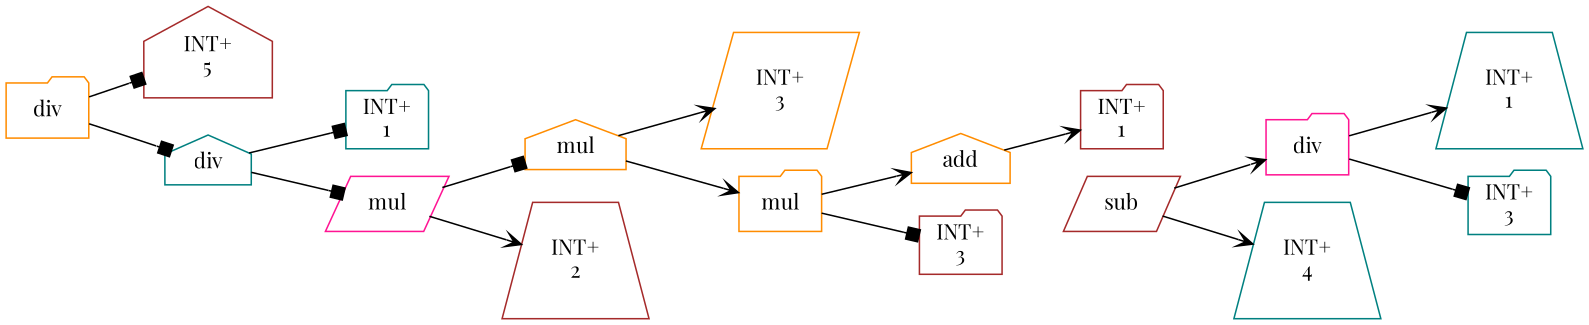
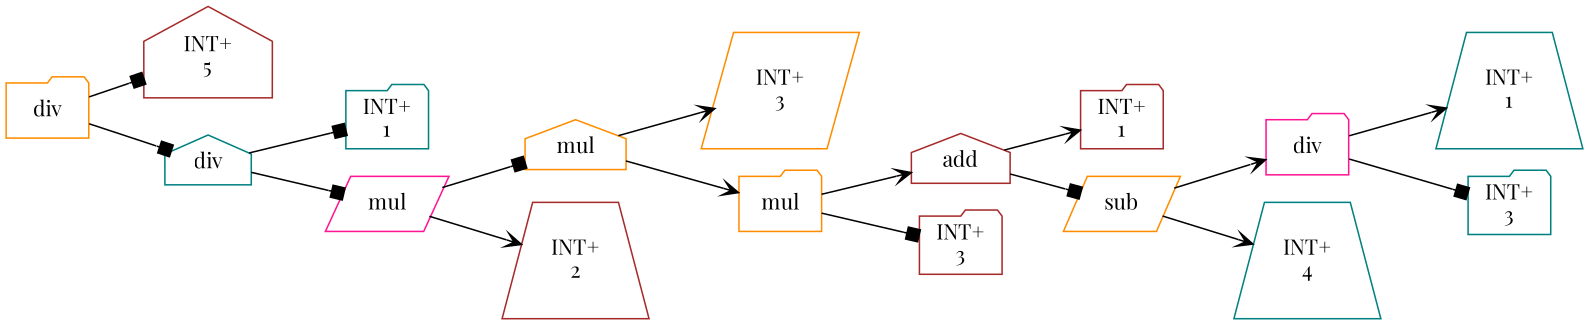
(961, 161) -> (961, 161)
none -> (1038, 181)
(1122, 204) -> (1122, 204)
